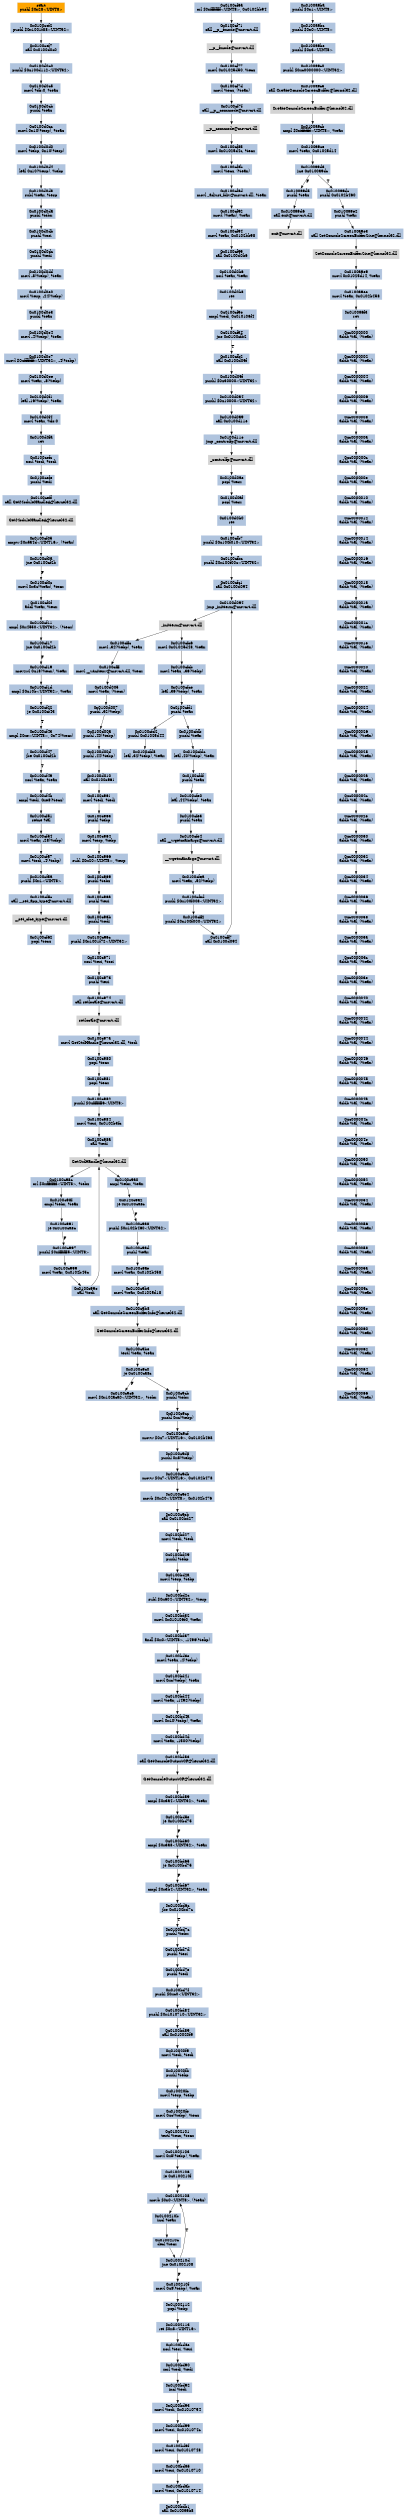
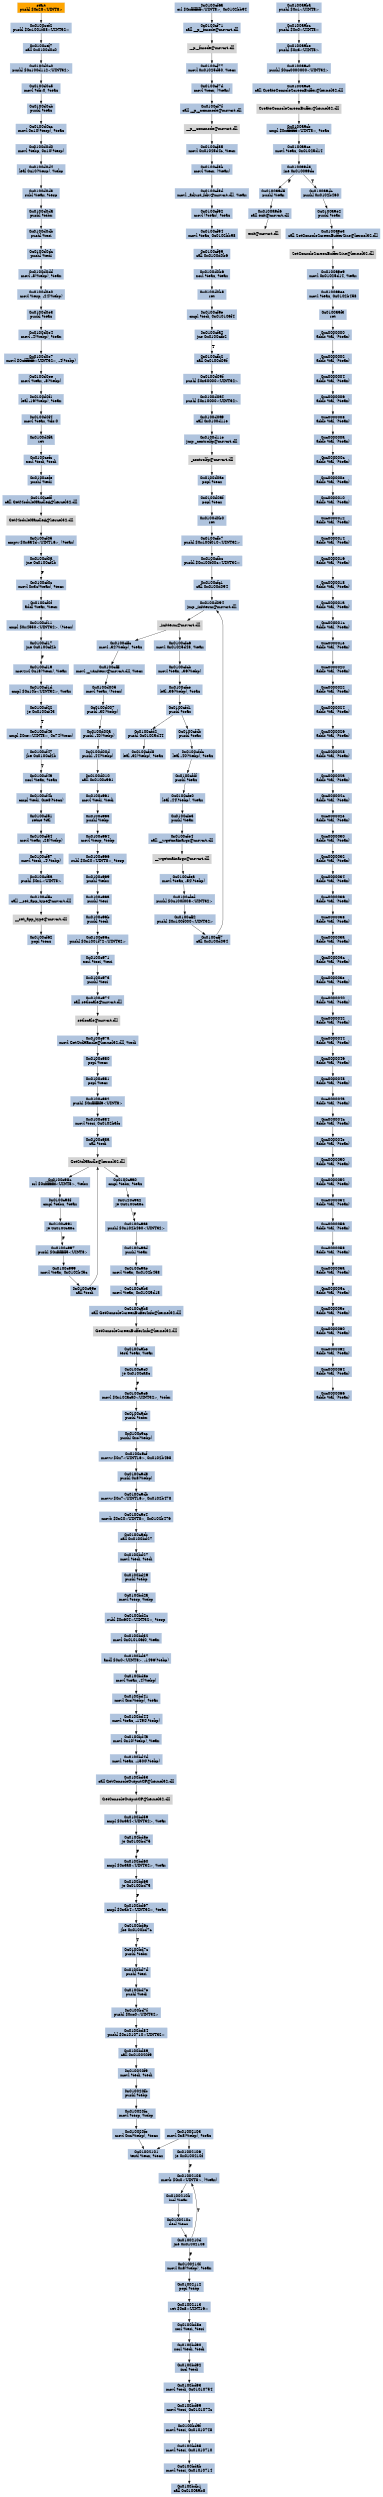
(41, 920) -> (41, 920)
(156, 1383) -> (136, 1404)
(177, 2143) -> (169, 2144)
